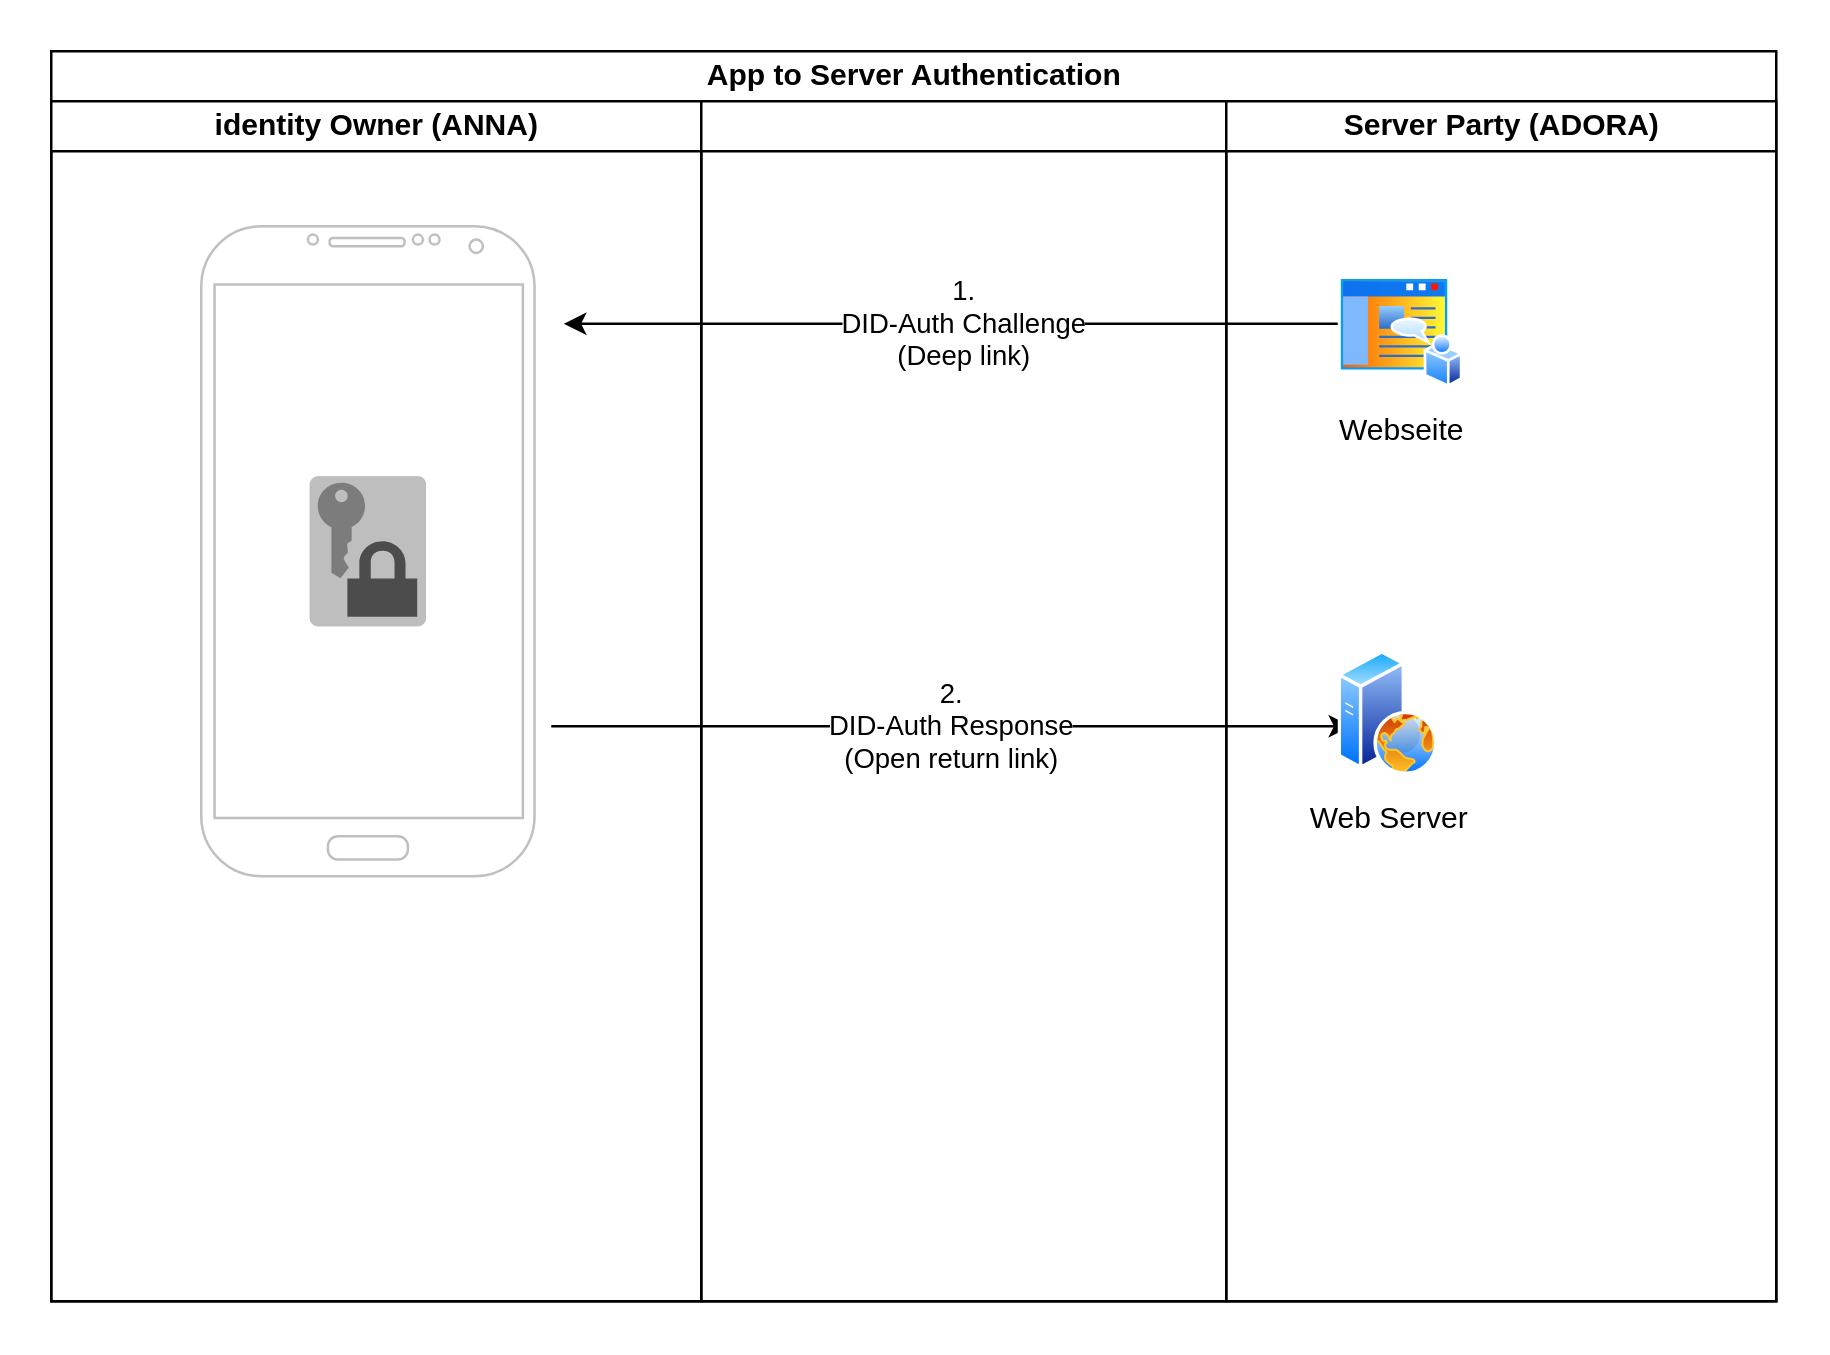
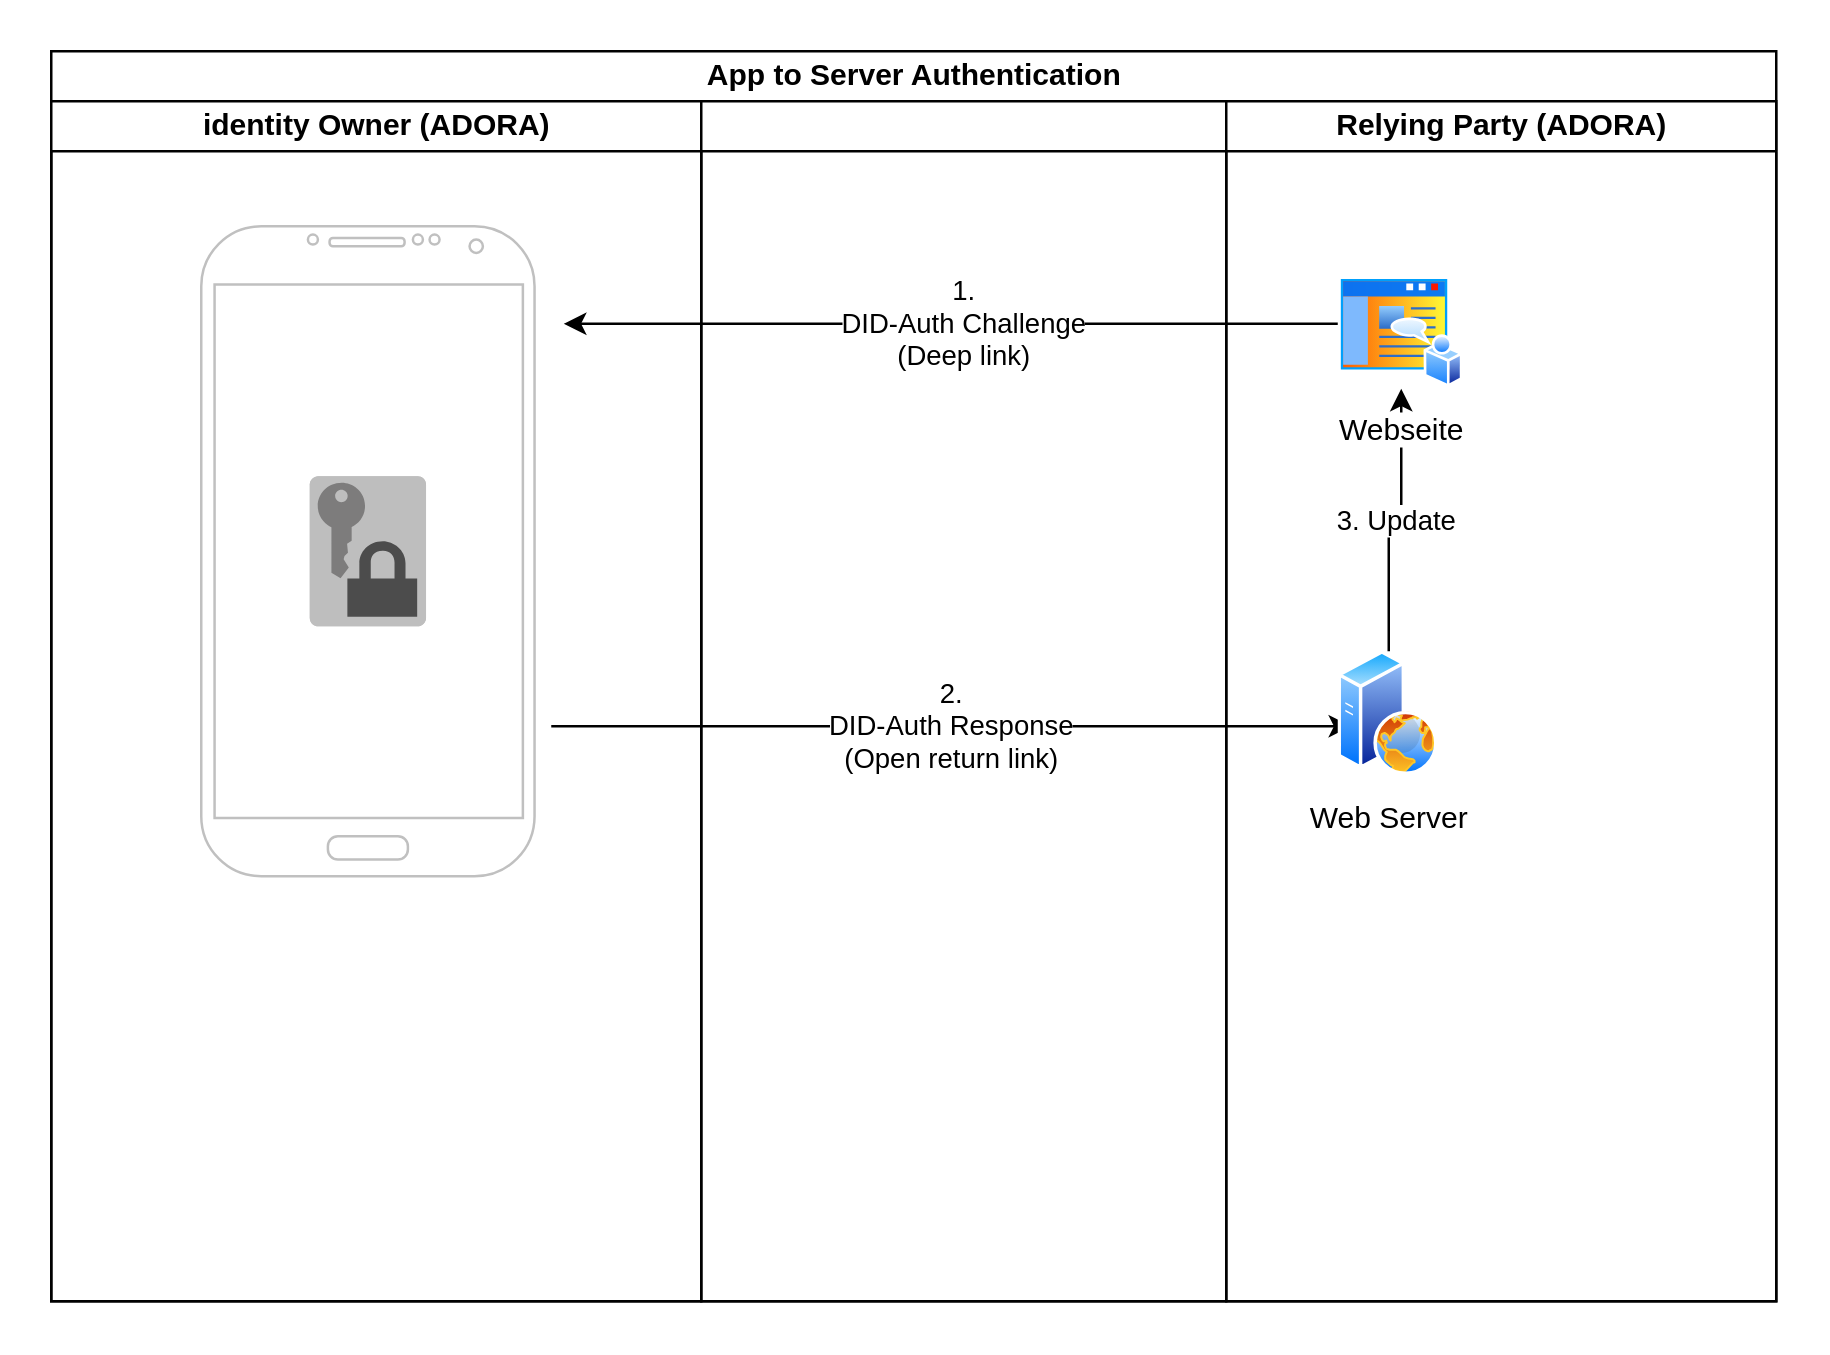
(378, 126) -> (378, 126)
(1503, 126) -> (1503, 126)
none -> (1389, 577)
